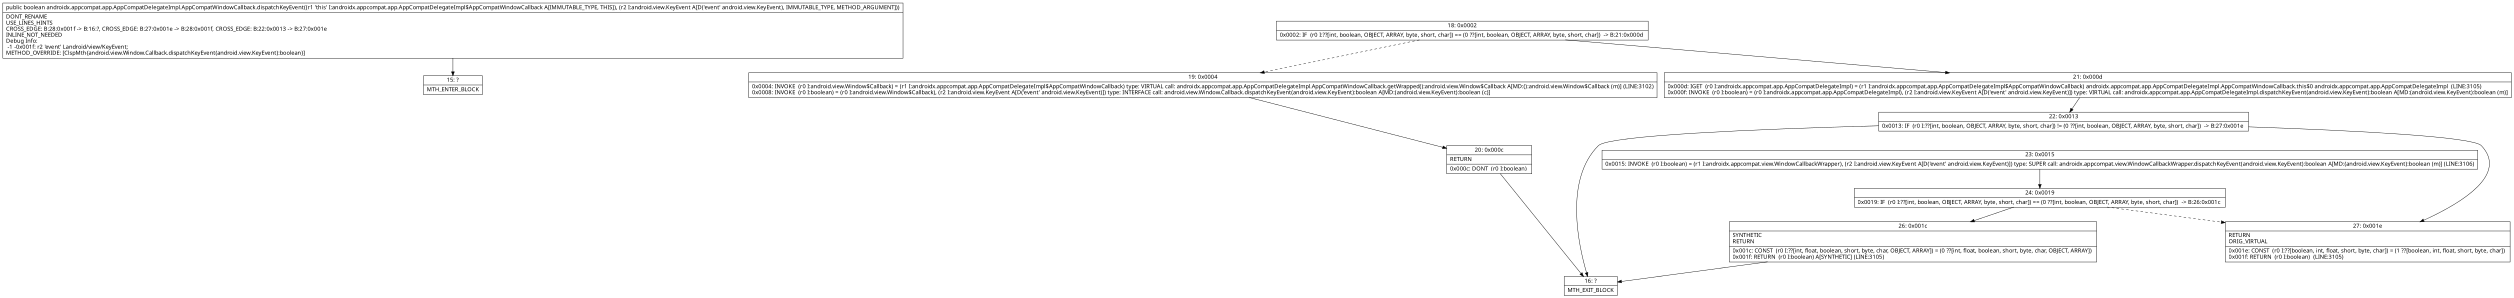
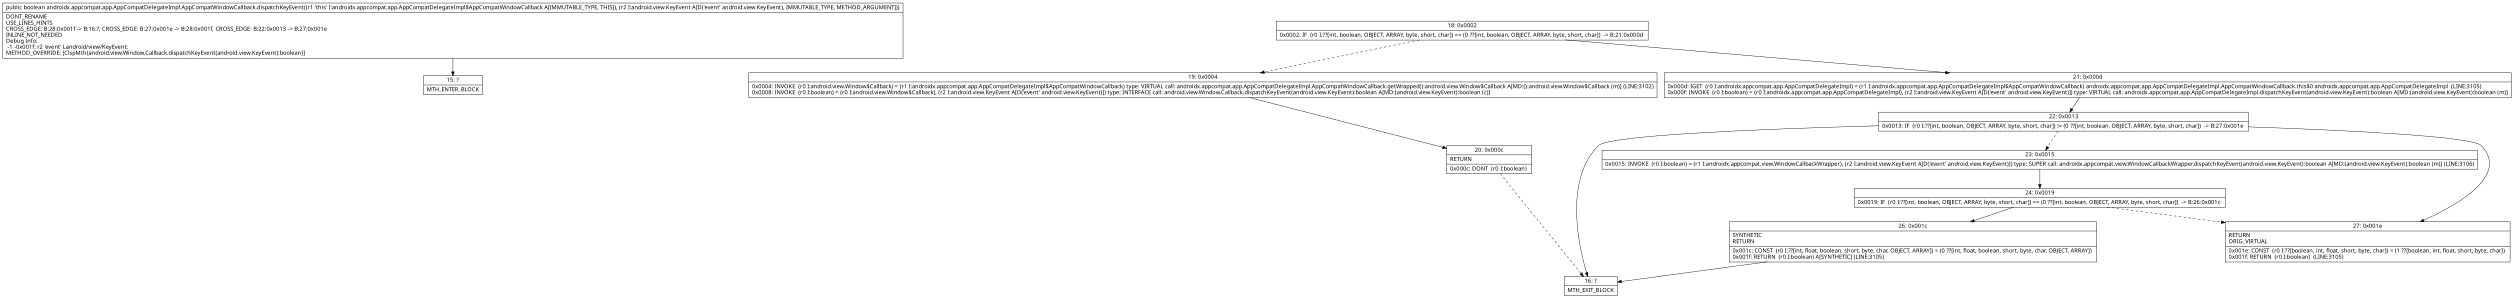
none -> (2053, 139)
(1541, 224) -> (1541, 224)
